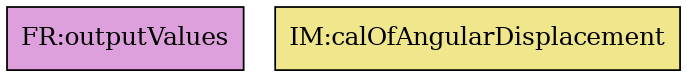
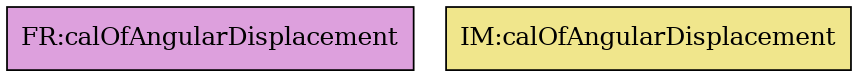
(125, 39) -> (210, 39)
